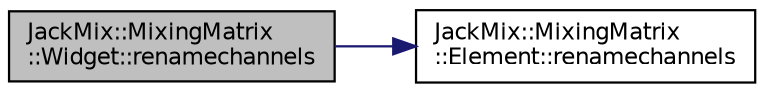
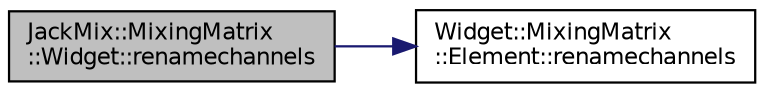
(586, 46) -> (586, 46)
